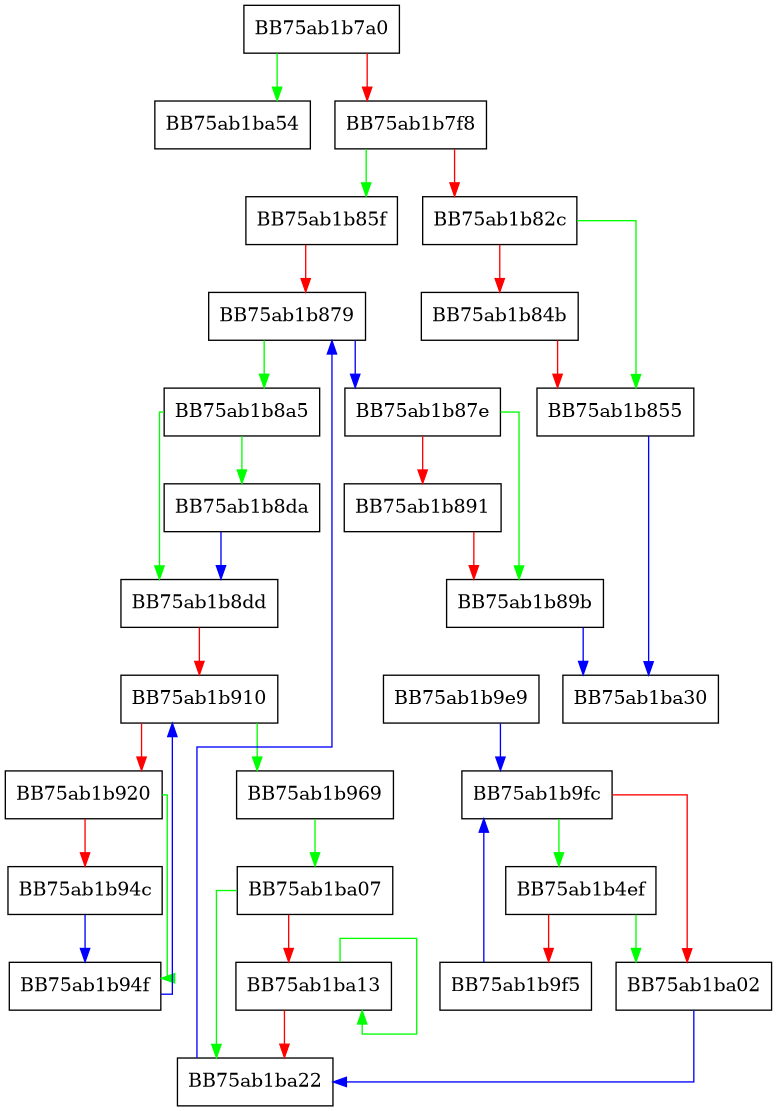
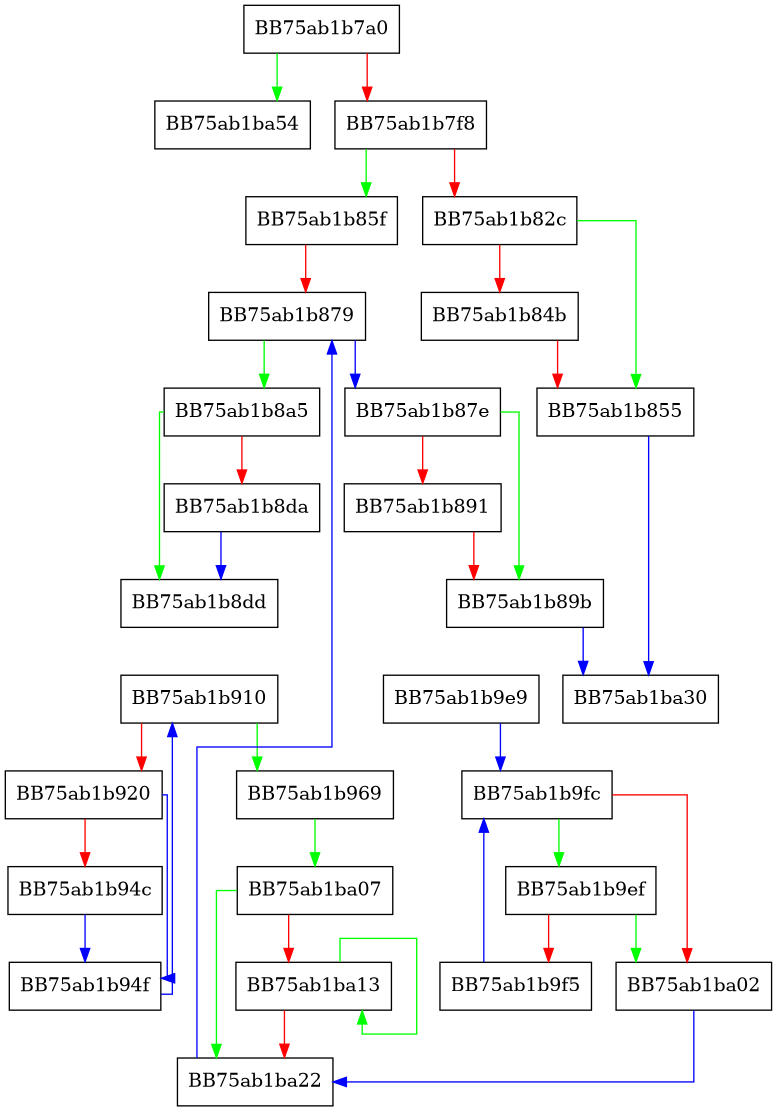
(242, 453) -> (242, 453)
(199, 644) -> none
(167, 884) -> (167, 884)
(581, 891) -> (581, 891)
